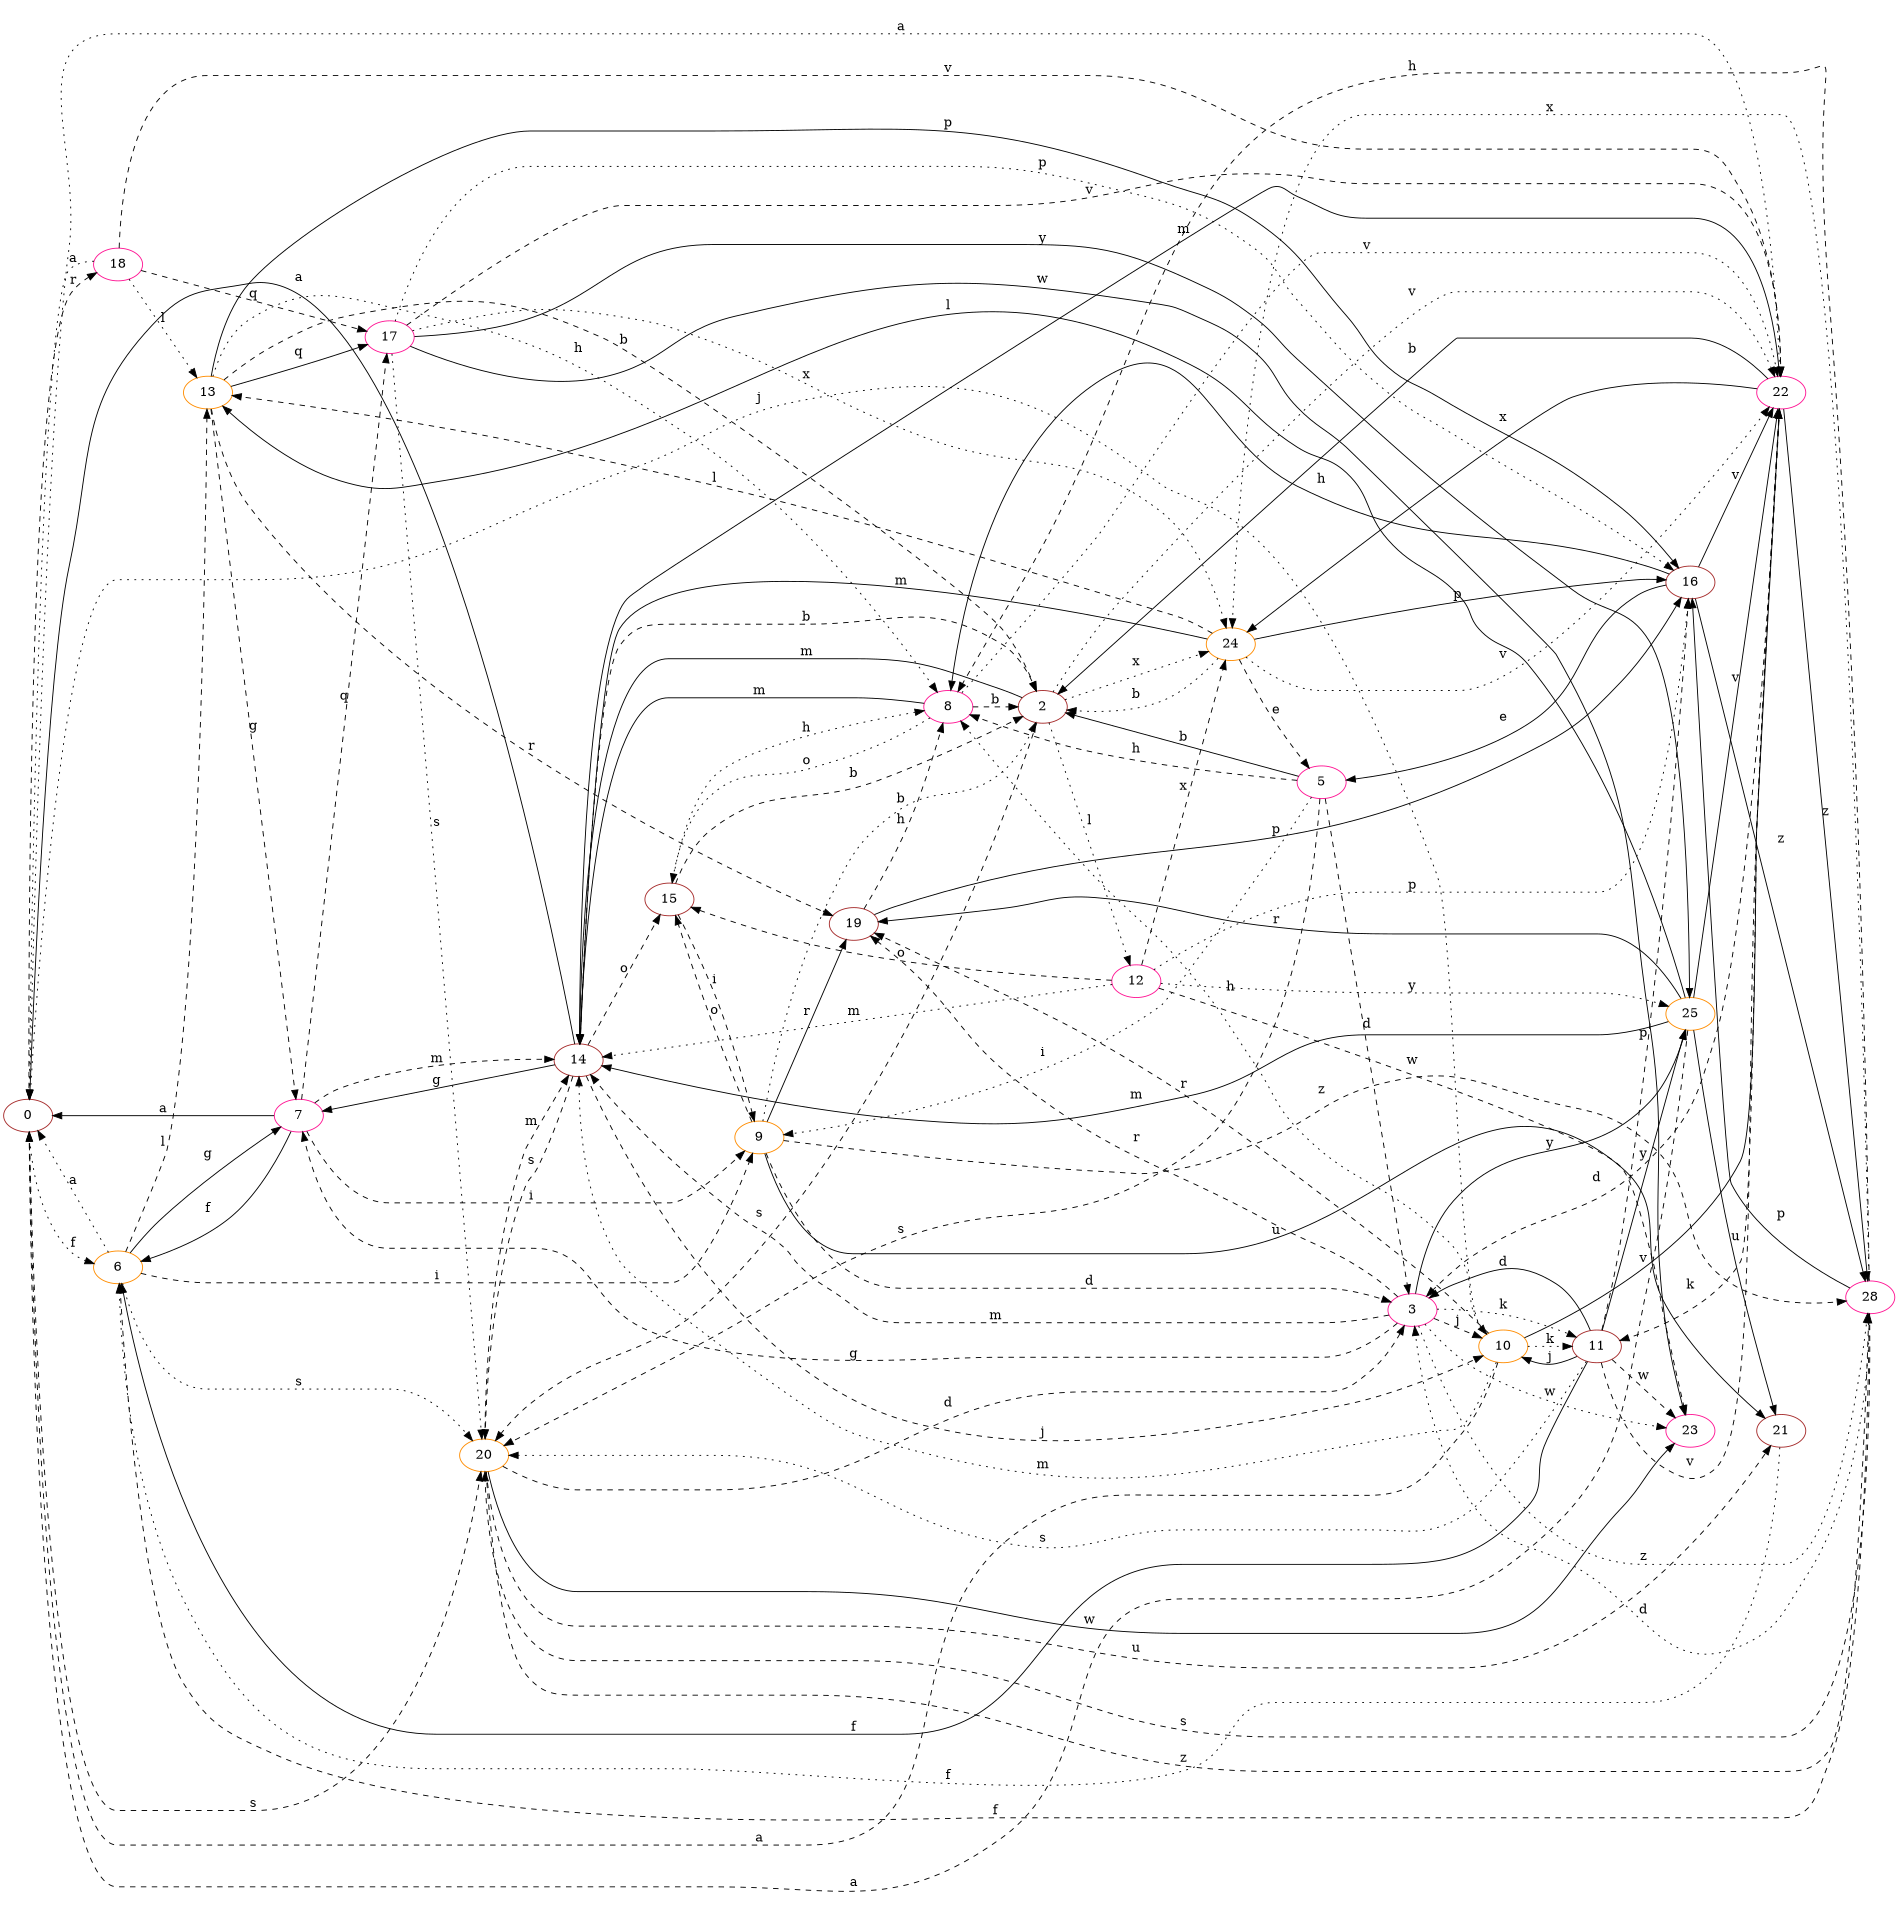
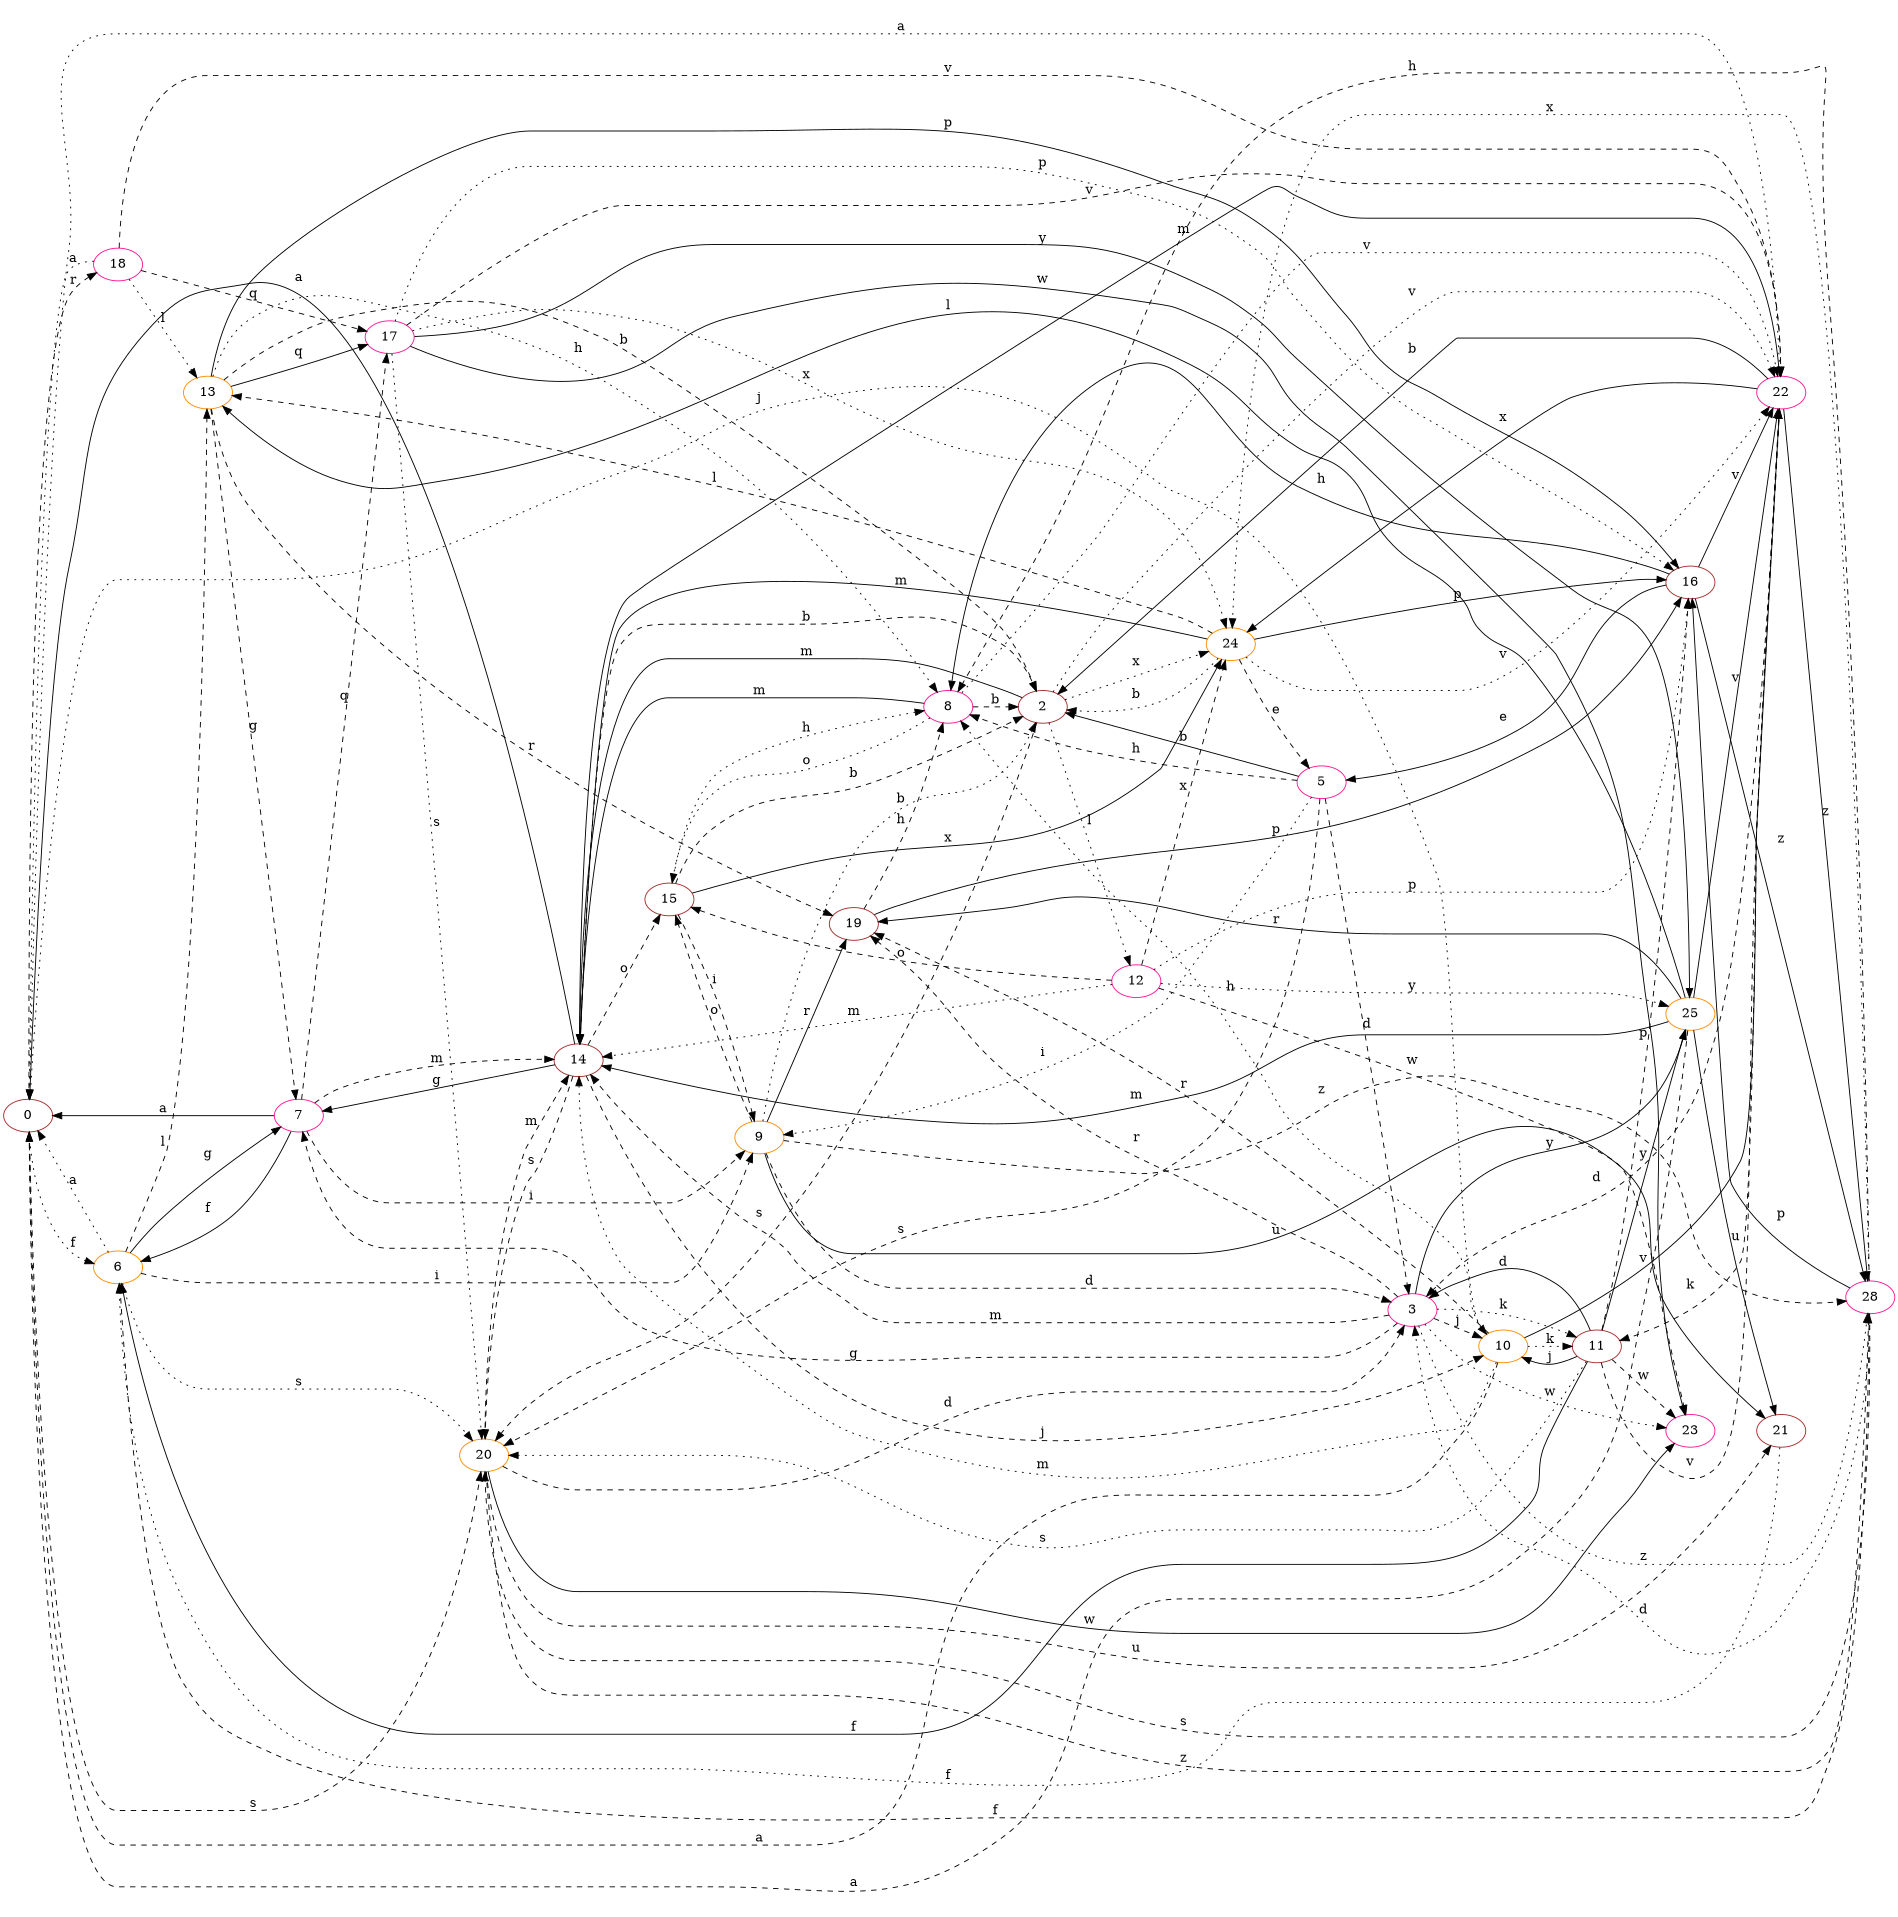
none -> (976, 844)
